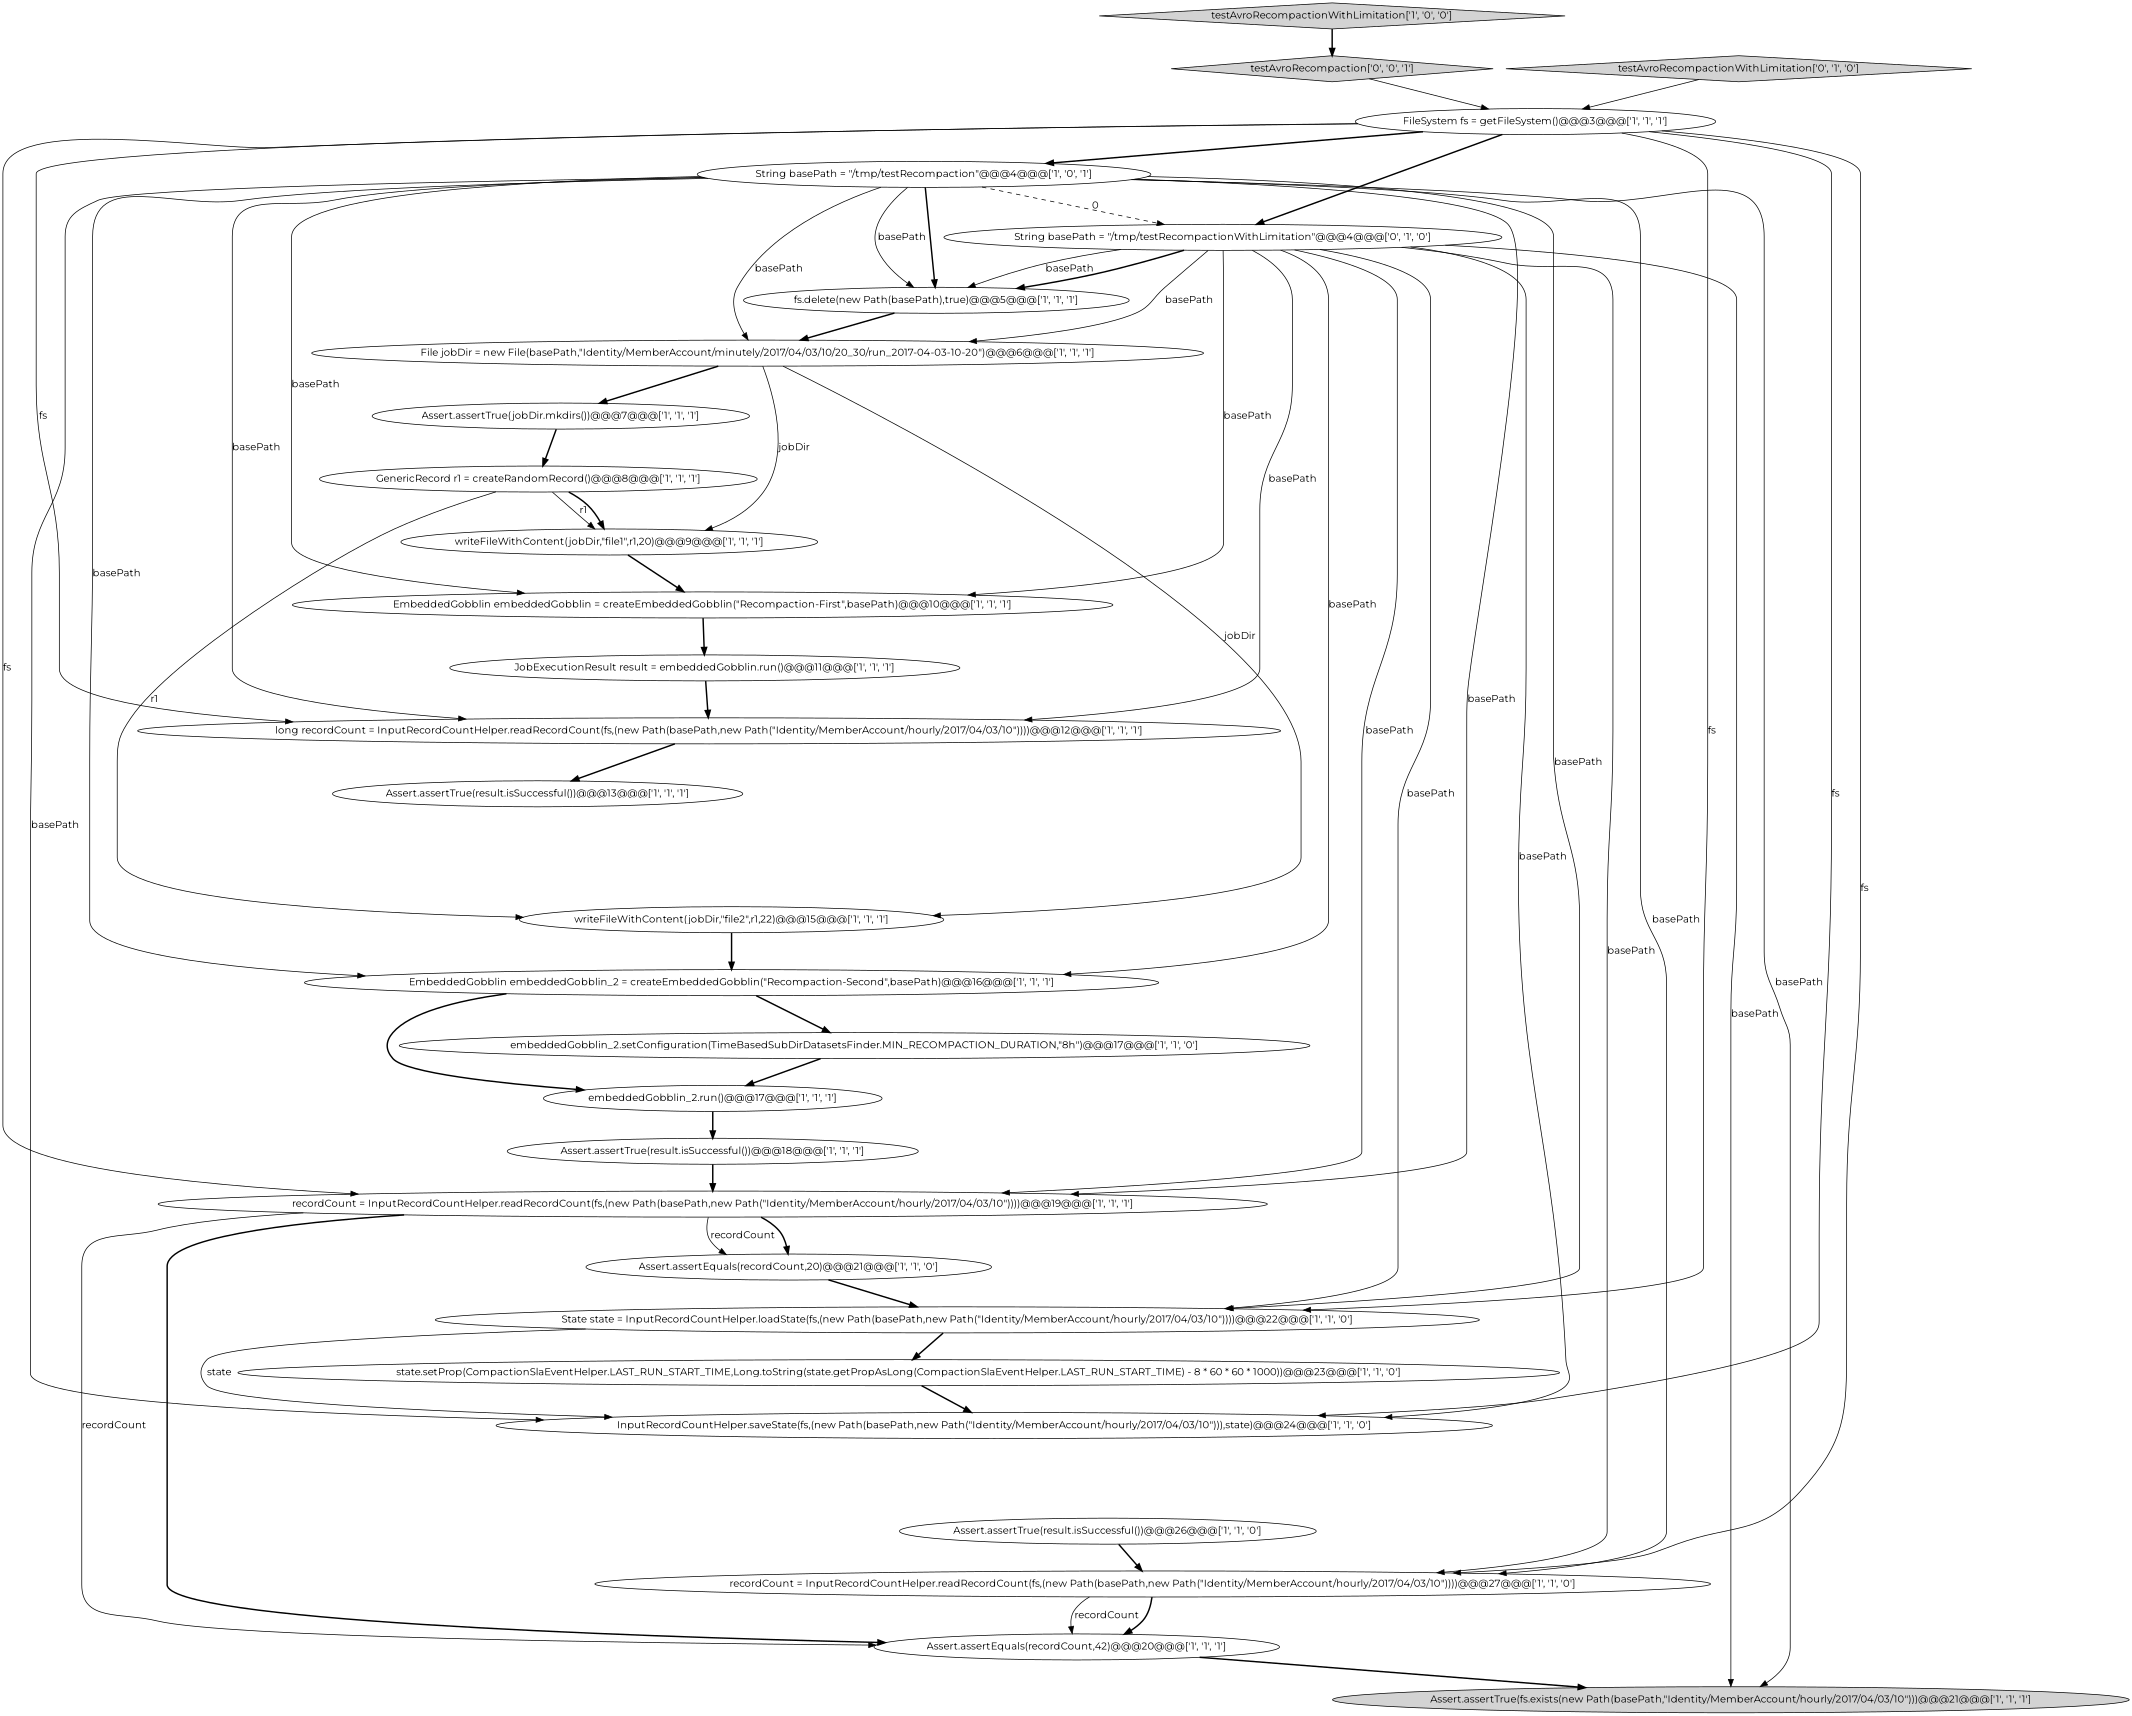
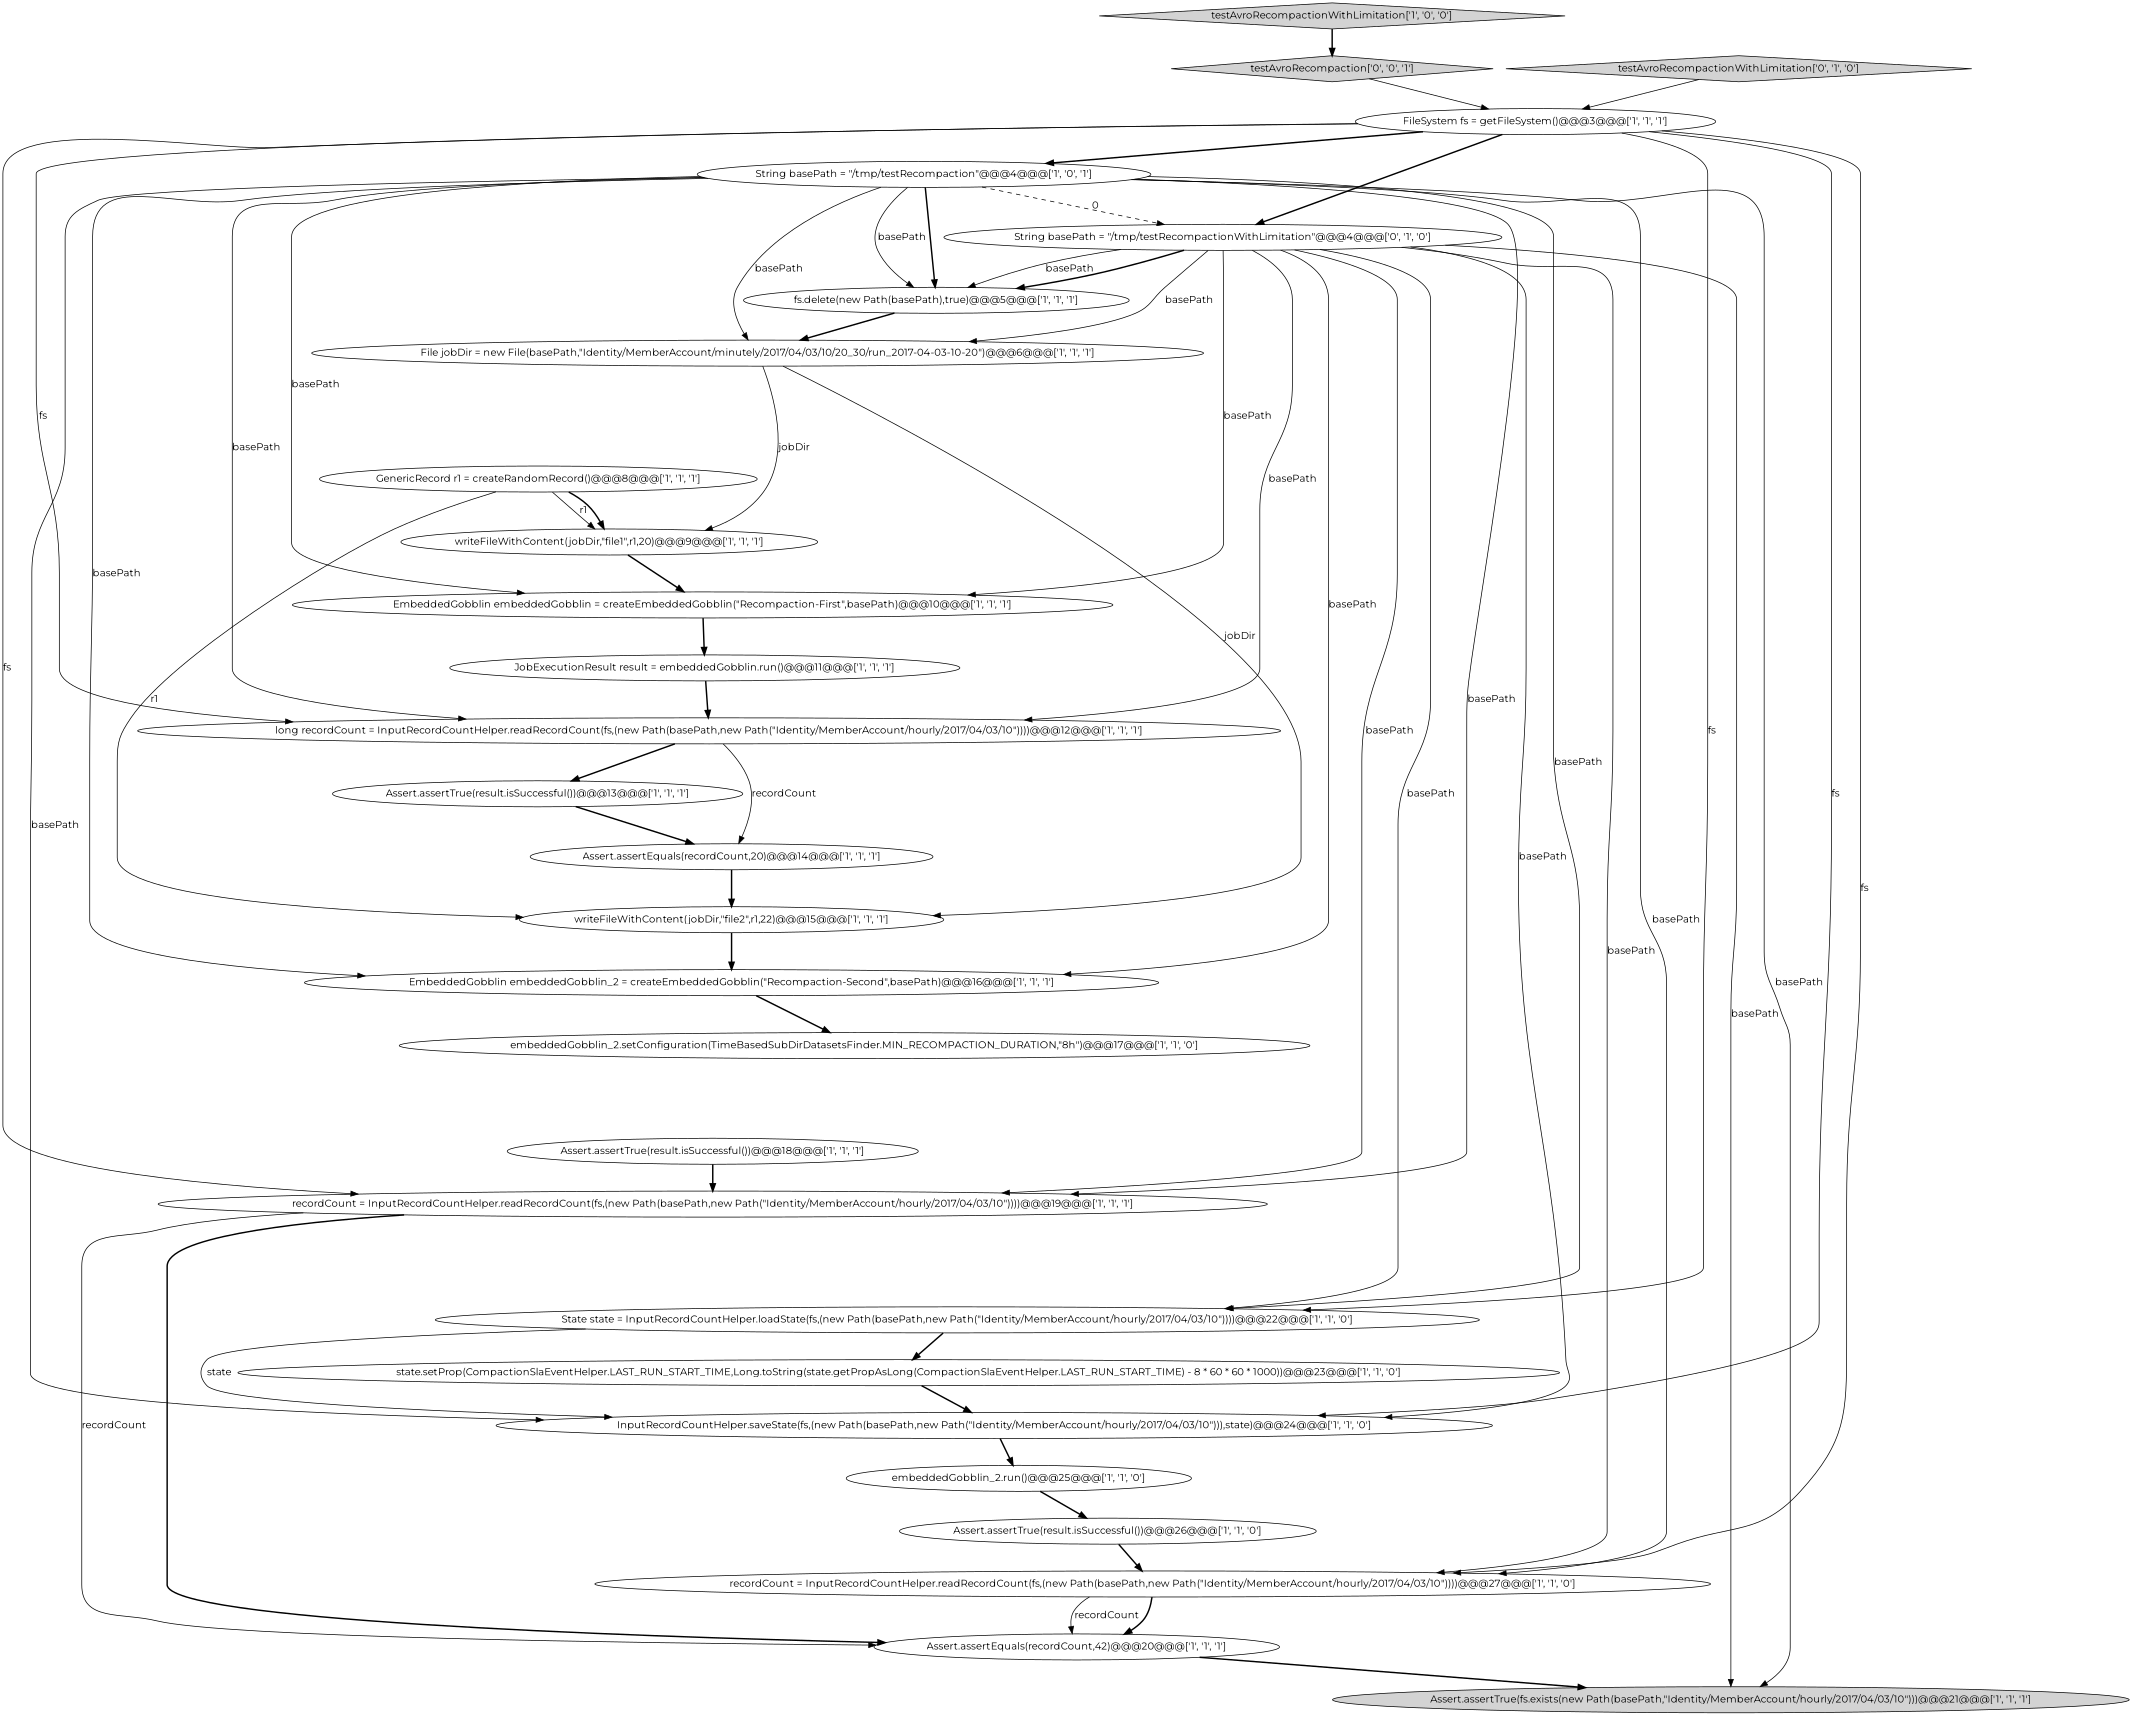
(561, 416) -> none
none -> (732, 857)
(713, 1098) -> none
(789, 1267) -> none
none -> (1019, 1478)
